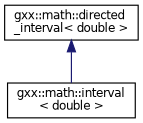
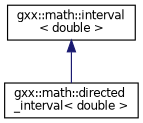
(71, 68) -> (71, 68)
